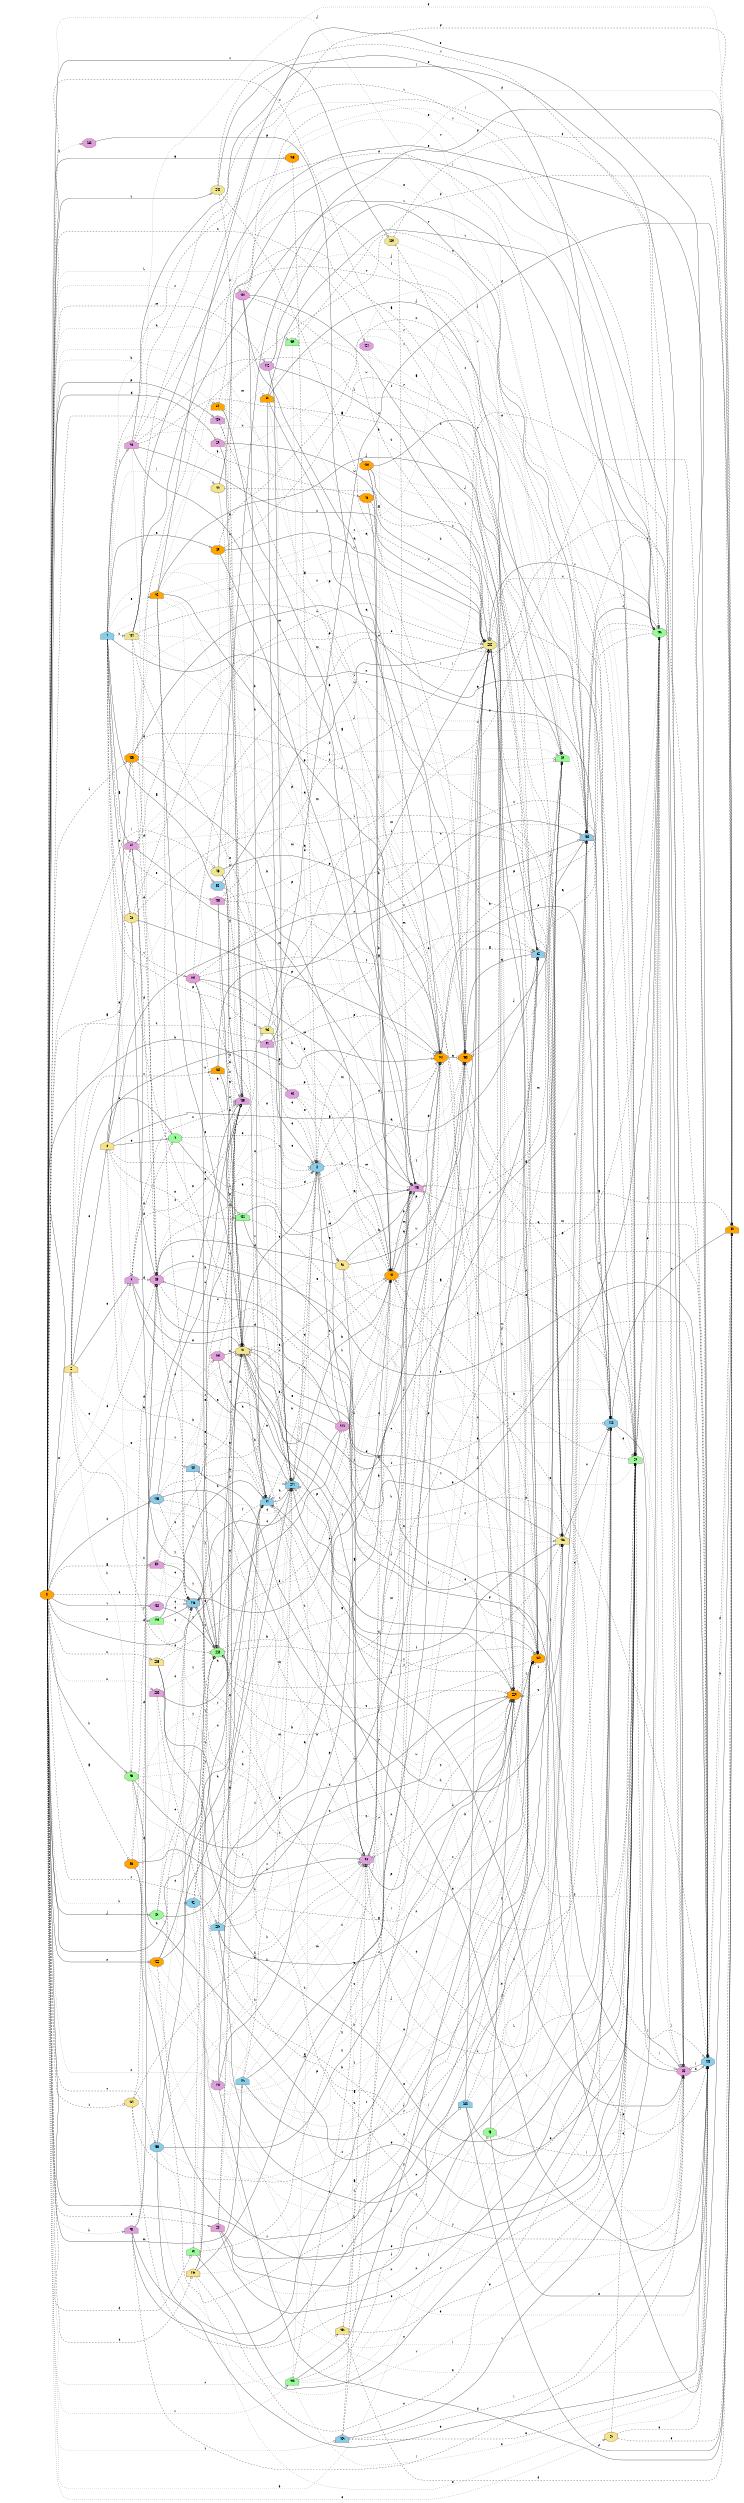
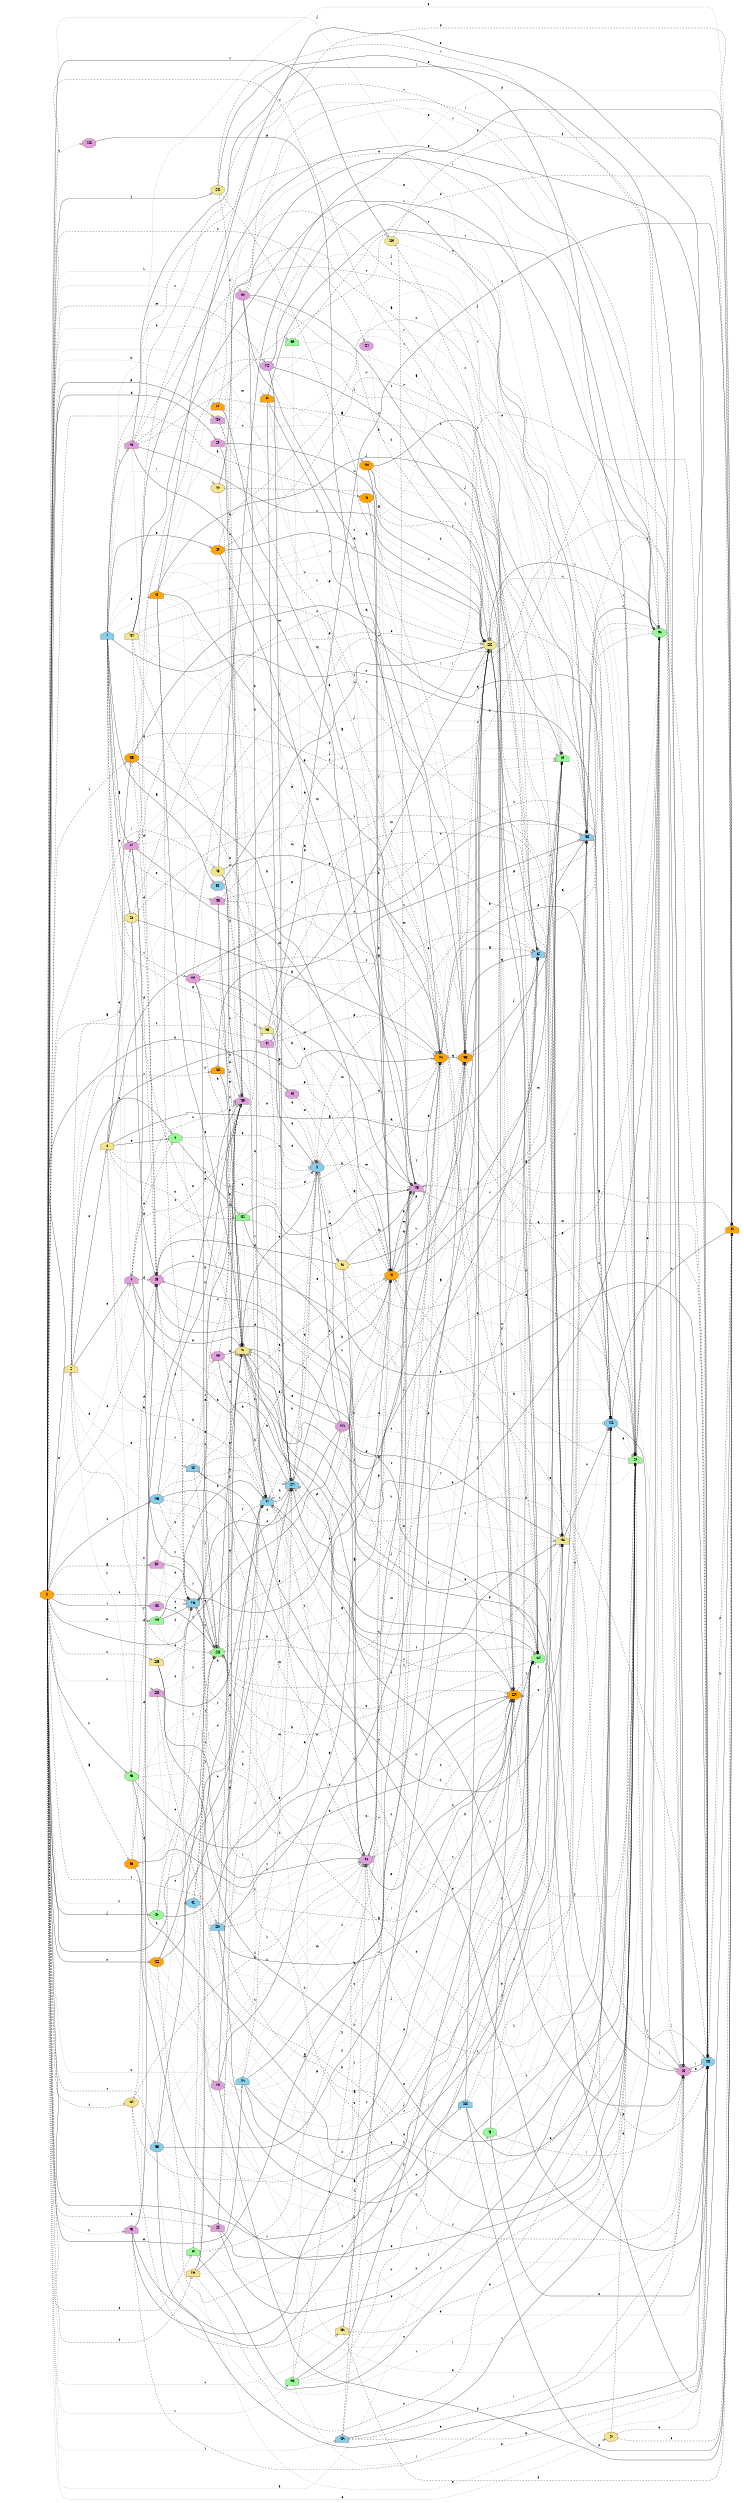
(89, 143) -> (89, 143)
(292, 158) -> none
(489, 428) -> (542, 1042)
(436, 565) -> (436, 565)
(118, 636) -> none
none -> (251, 1365)
(694, 1404) -> none
(463, 1493) -> (463, 1493)
(538, 1658) -> (538, 1658)
(294, 1678) -> (294, 1678)
(528, 2025) -> (511, 1989)
